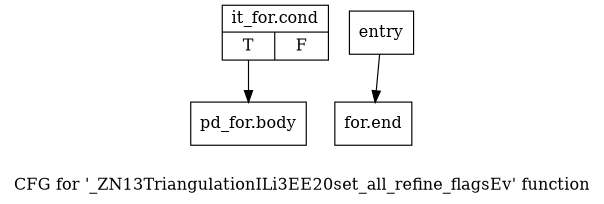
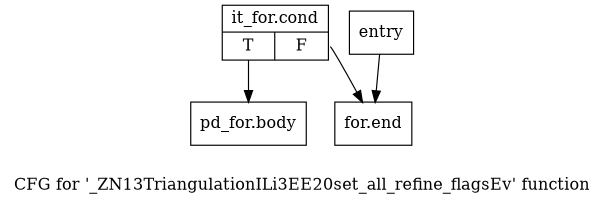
none -> (344, 69)
